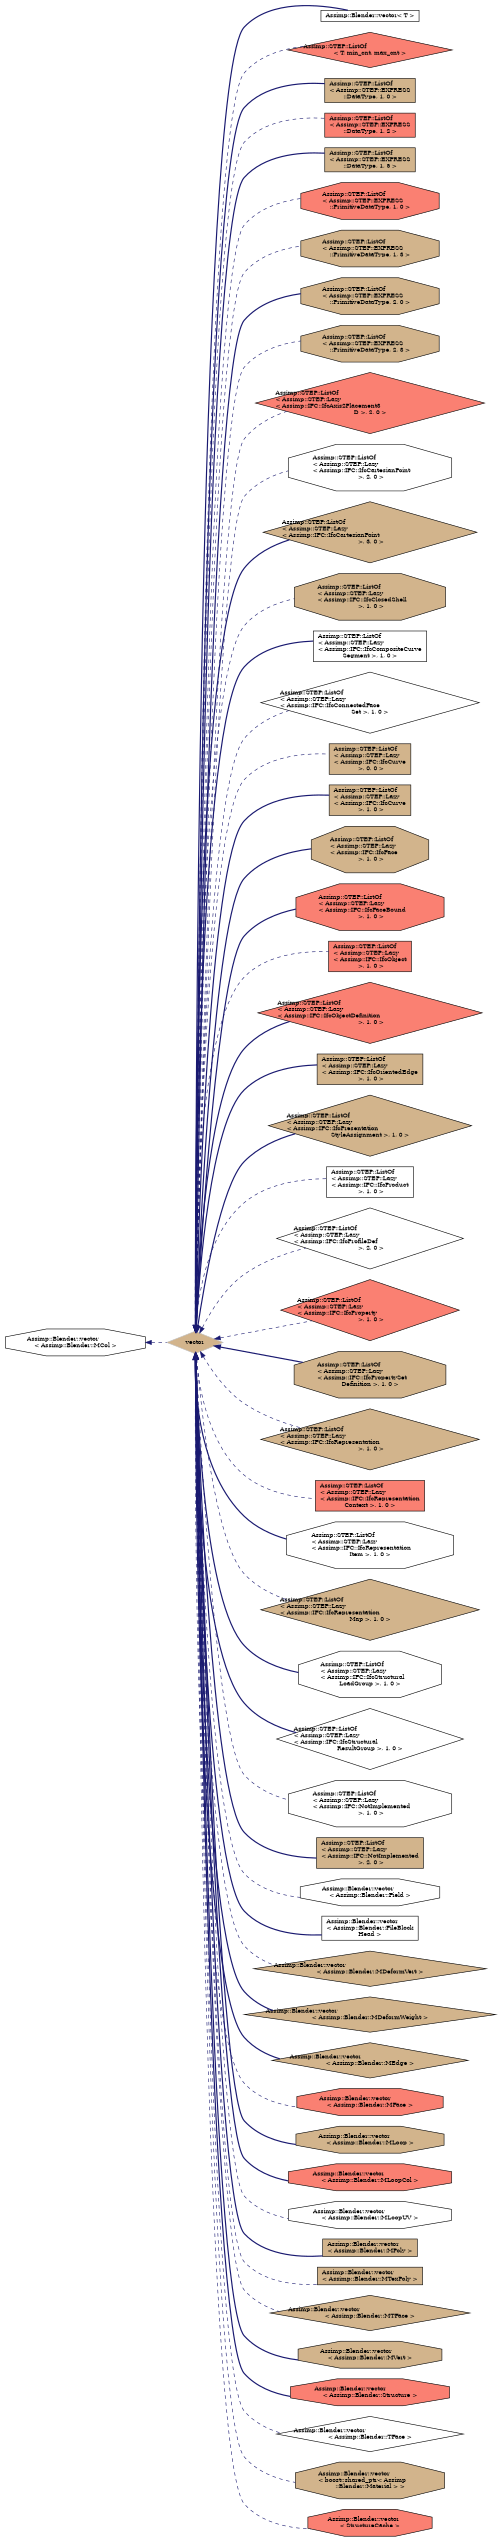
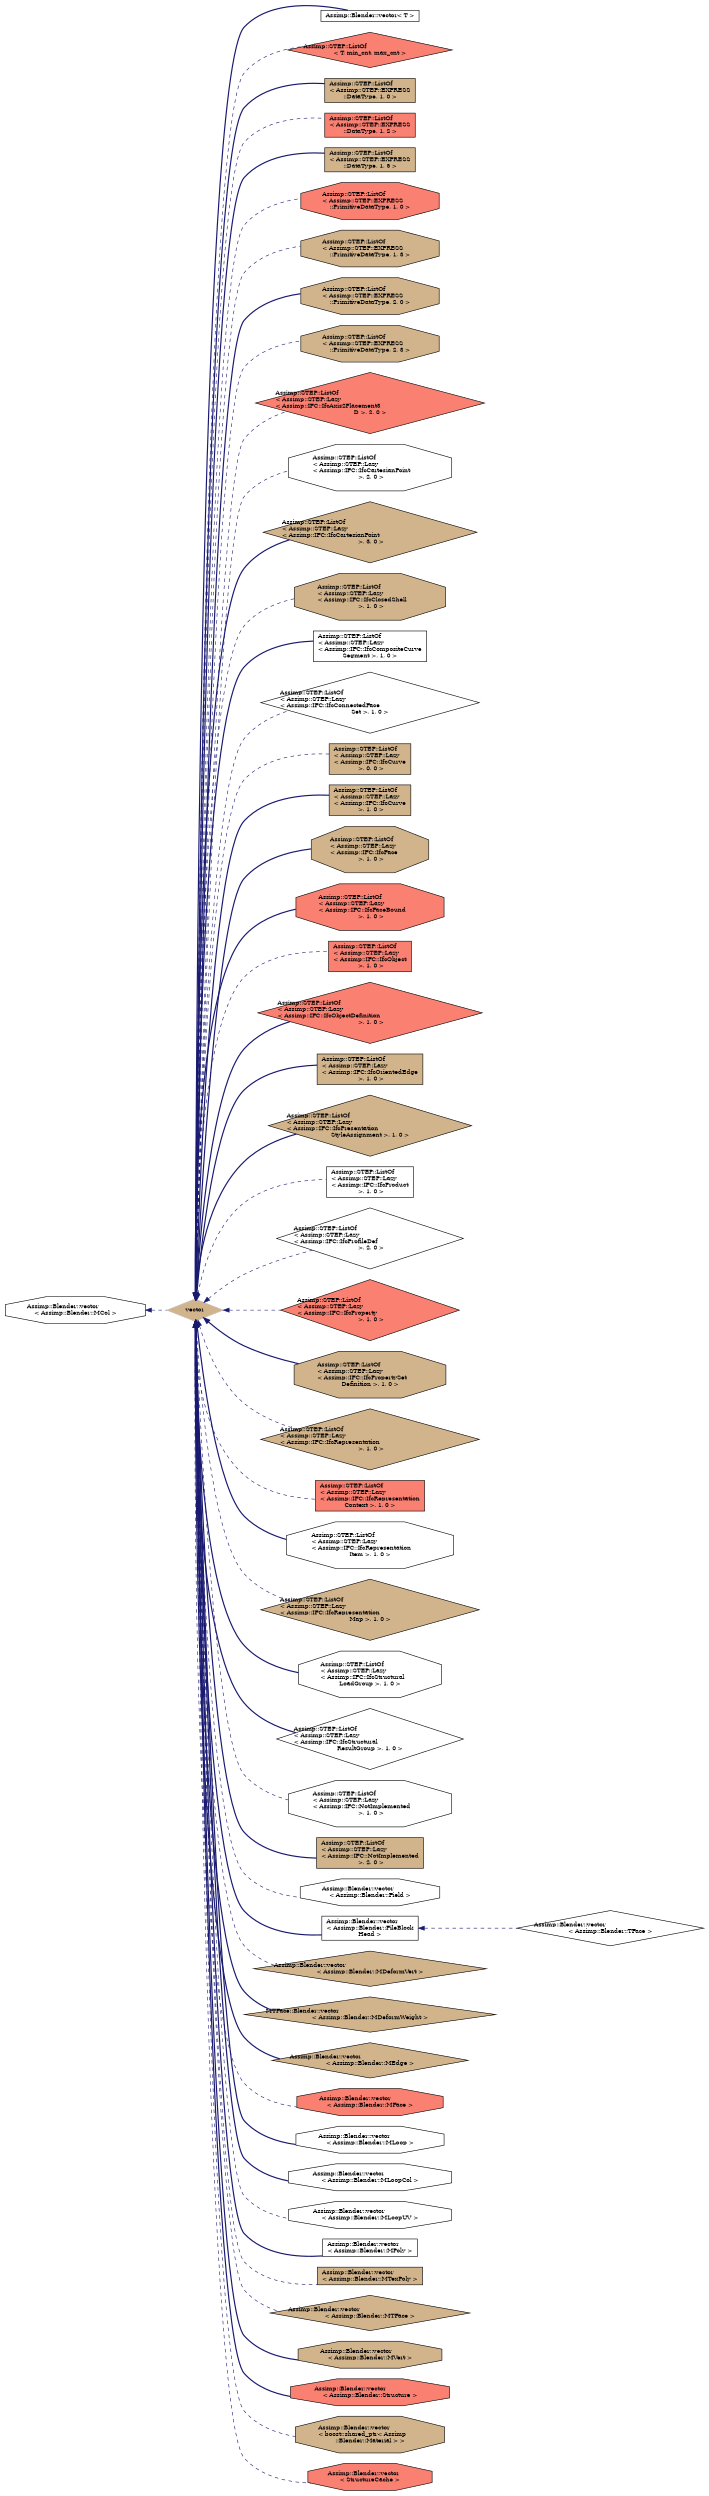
(207, 1908) -> (471, 1928)
(370, 2015) -> (370, 2015)
(370, 2140) -> (370, 2140)
(370, 2177) -> (370, 2177)
(370, 2248) -> (370, 2248)
